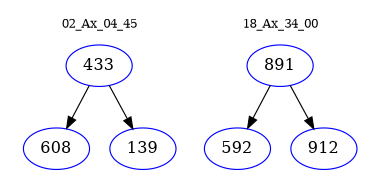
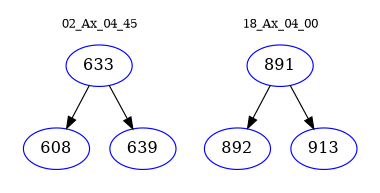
(281, 25) -> (281, 25)
(99, 66) -> (99, 66)
(143, 149) -> (143, 149)
(237, 149) -> (237, 149)
(324, 149) -> (324, 149)
